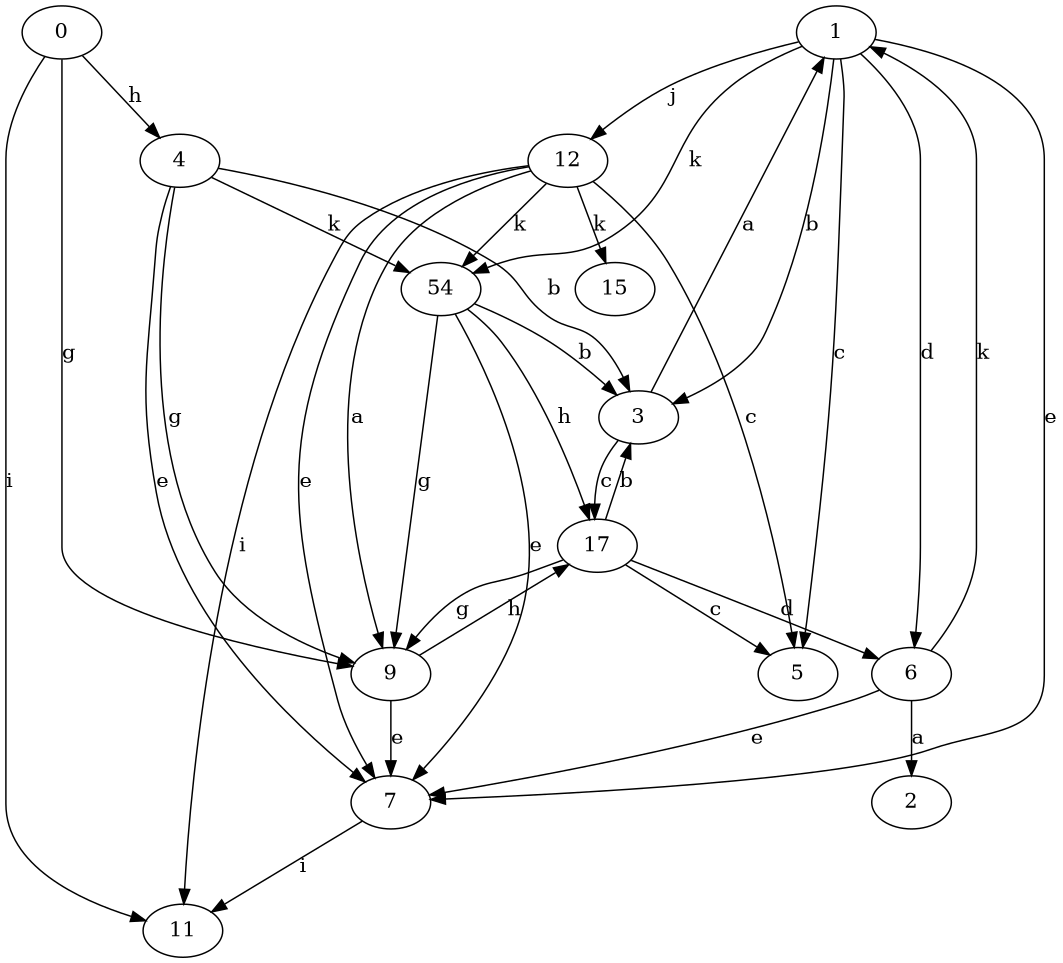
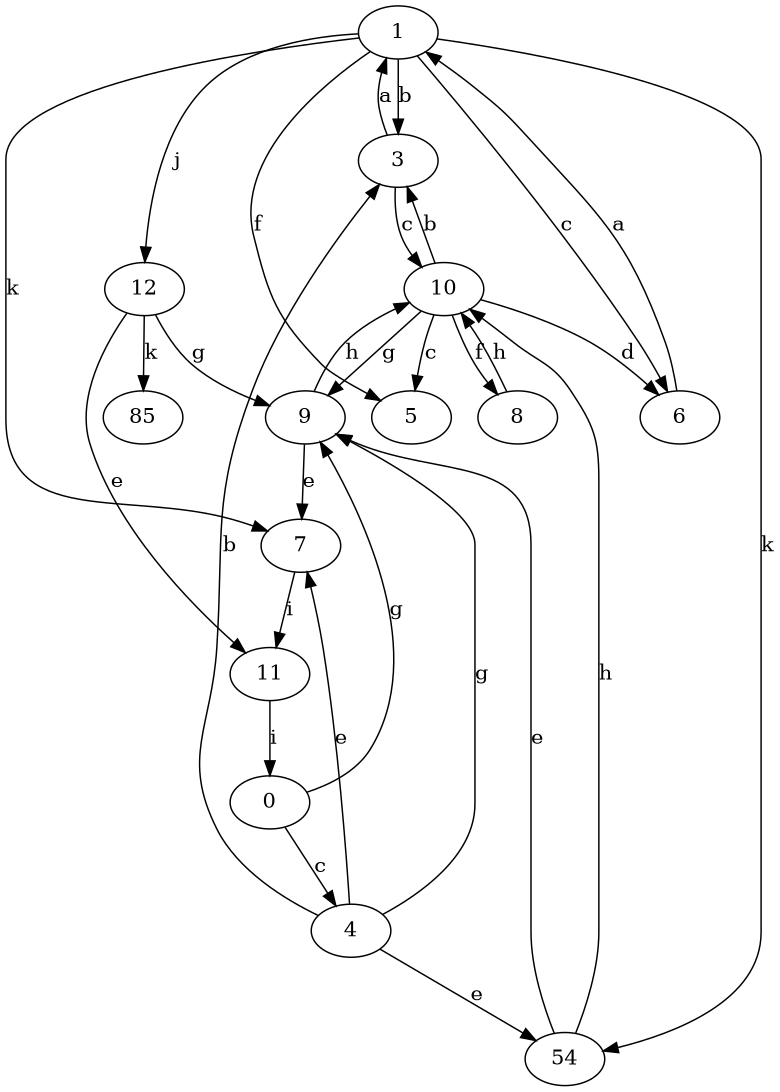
(136, 97) -> (320, 867)
(510, 220) -> none
(334, 225) -> (477, 995)
(615, 289) -> (143, 417)
(544, 338) -> none
(839, 353) -> (258, 225)
(928, 353) -> (566, 225)
(983, 353) -> (619, 225)
(728, 390) -> none
(306, 414) -> none
(358, 417) -> (199, 353)
none -> (518, 417)
(1051, 417) -> (13, 289)
(425, 482) -> (538, 738)
(6, 516) -> (270, 731)
(243, 546) -> (117, 482)
(597, 546) -> (444, 289)
(529, 550) -> none
(664, 750) -> none
(912, 802) -> none
